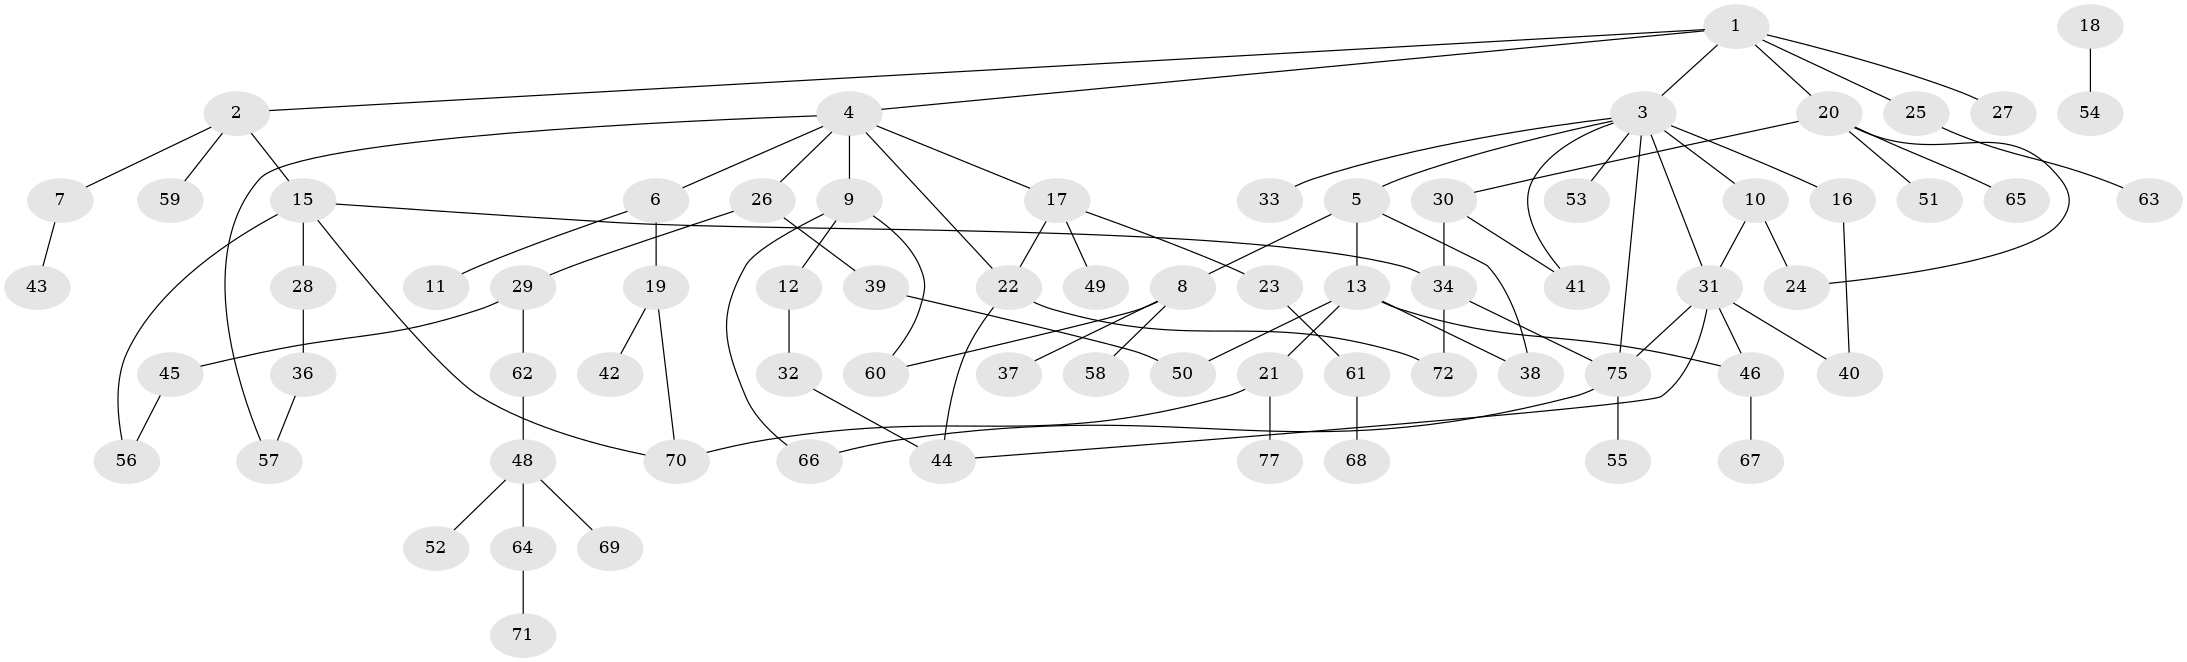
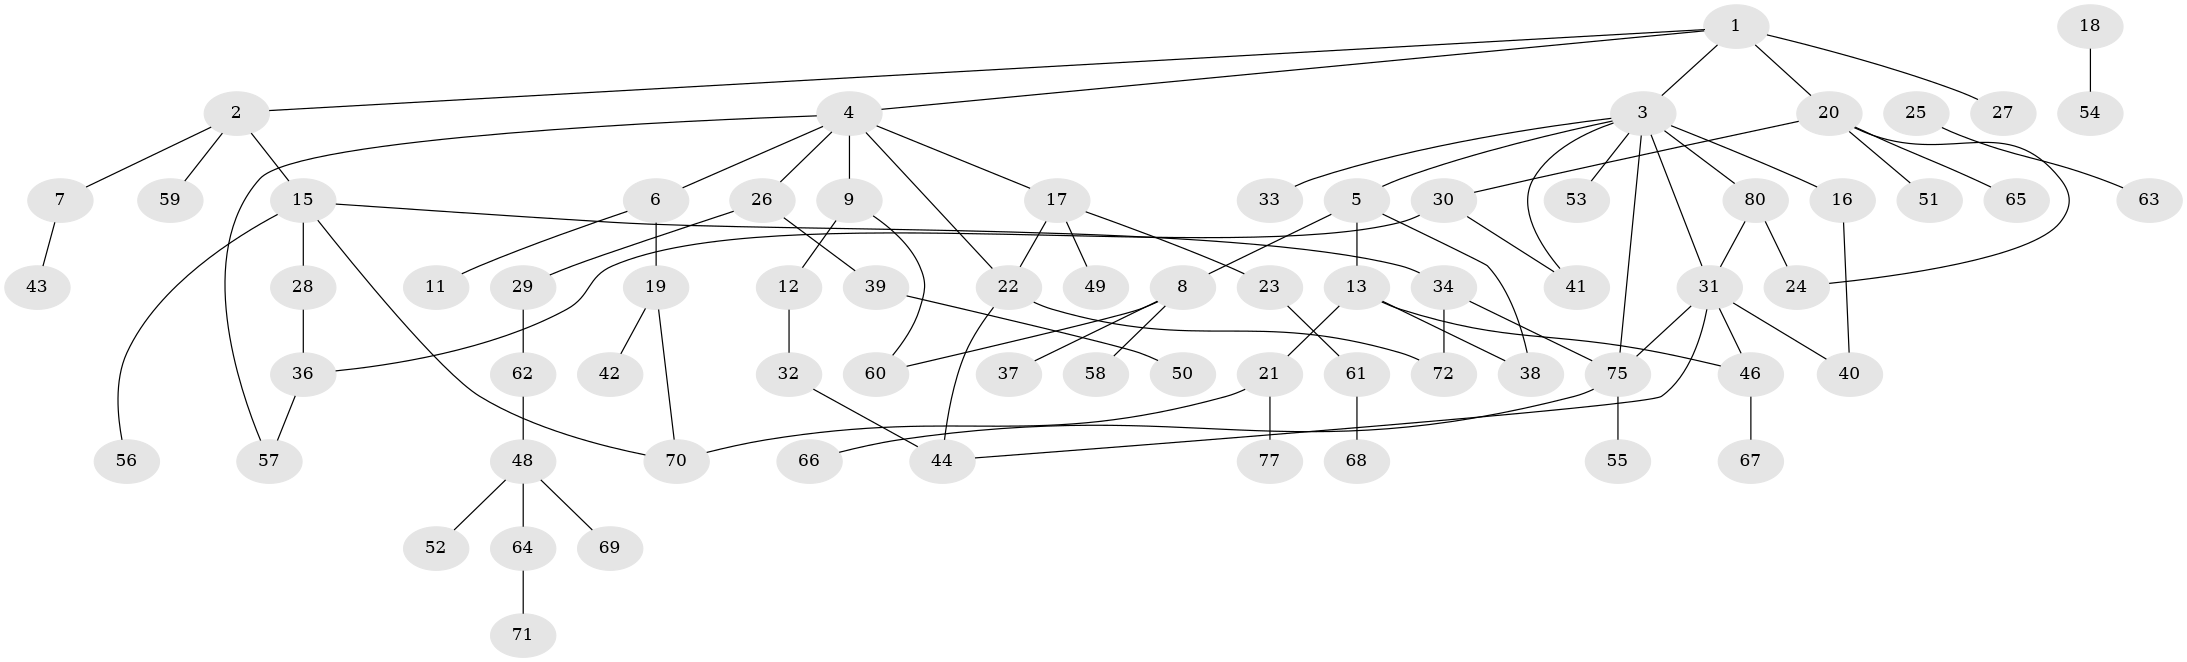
(1827, 70) -> none
(1756, 201) -> (1756, 201)
(1444, 236) -> (780, 236)
(727, 316) -> none
(1282, 325) -> none
(170, 375) -> none
